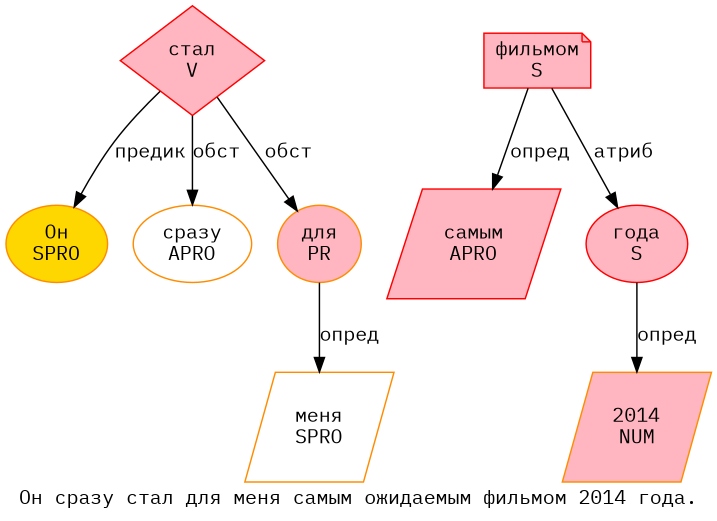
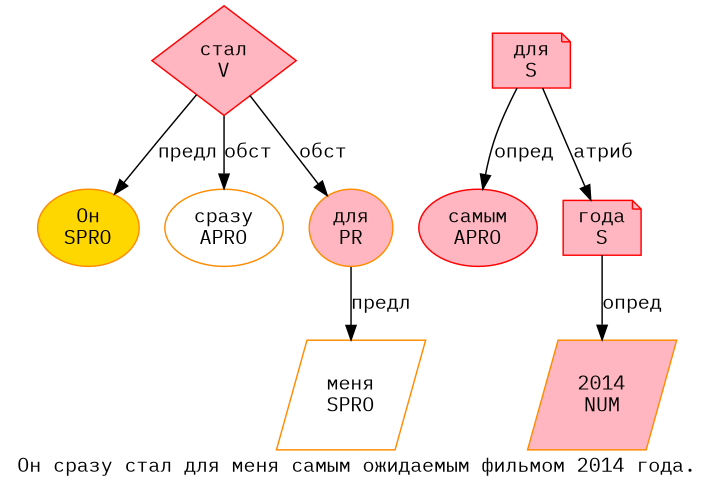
(537, 61) -> (531, 61)
(151, 152) -> (188, 152)
(474, 244) -> (478, 228)
(637, 244) -> (602, 228)
(350, 336) -> (381, 303)
